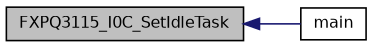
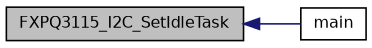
(125, 24) -> (125, 24)
